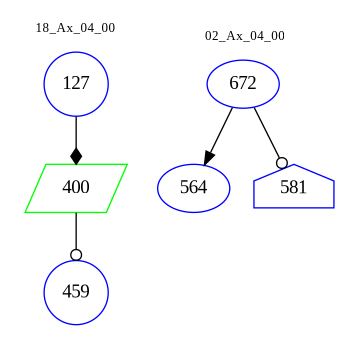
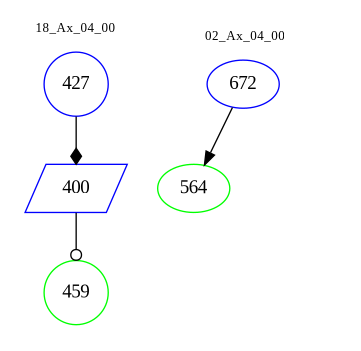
(76, 84) -> (76, 84)
(76, 188) -> (76, 188)
(194, 188) -> (194, 188)
(294, 188) -> none
(76, 293) -> (76, 293)
